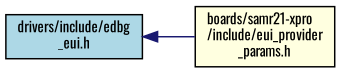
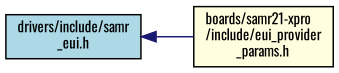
(74, 37) -> (73, 37)
